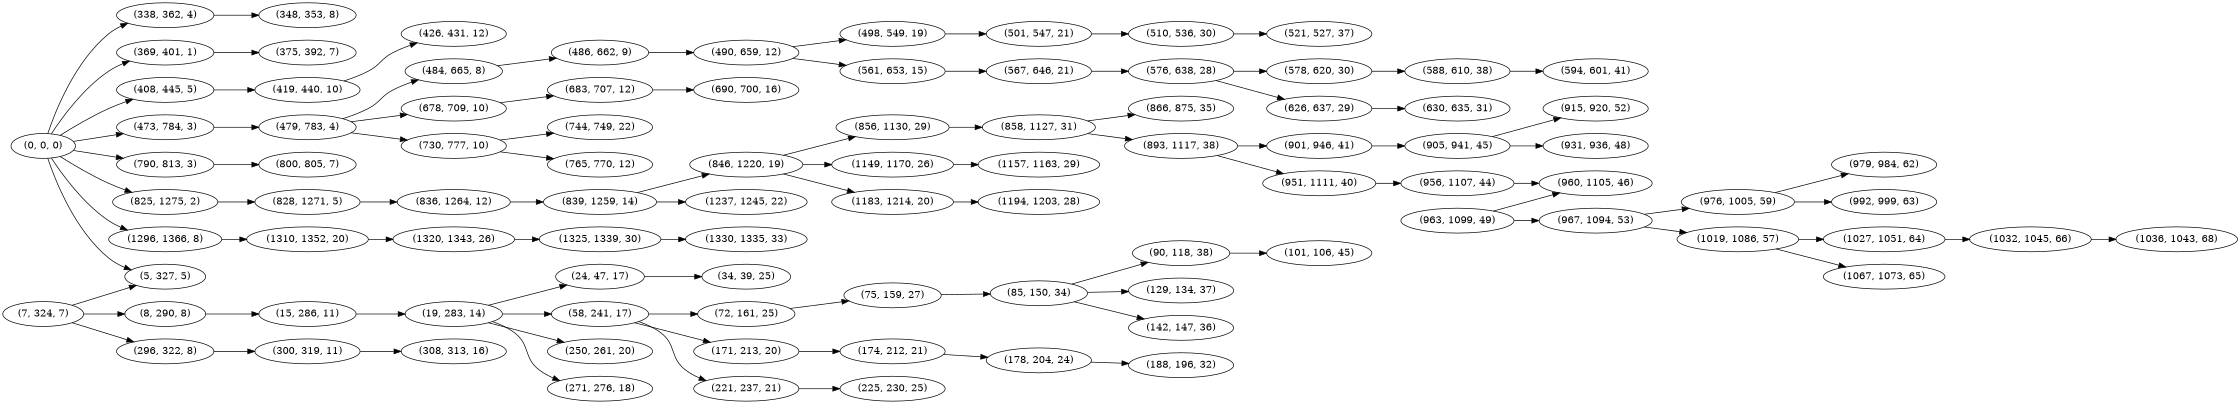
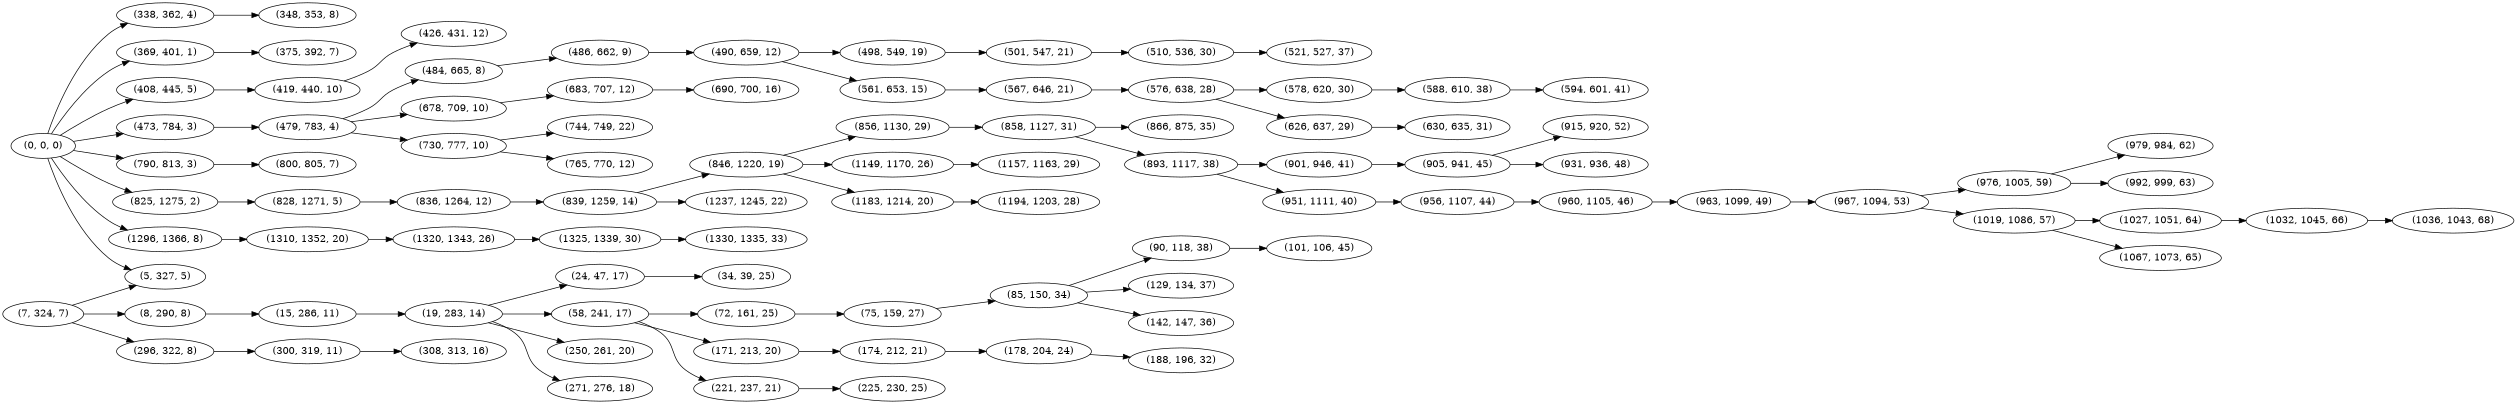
(1523, 203) -> (1661, 202)
